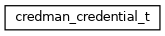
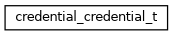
(83, 18) -> (86, 18)
